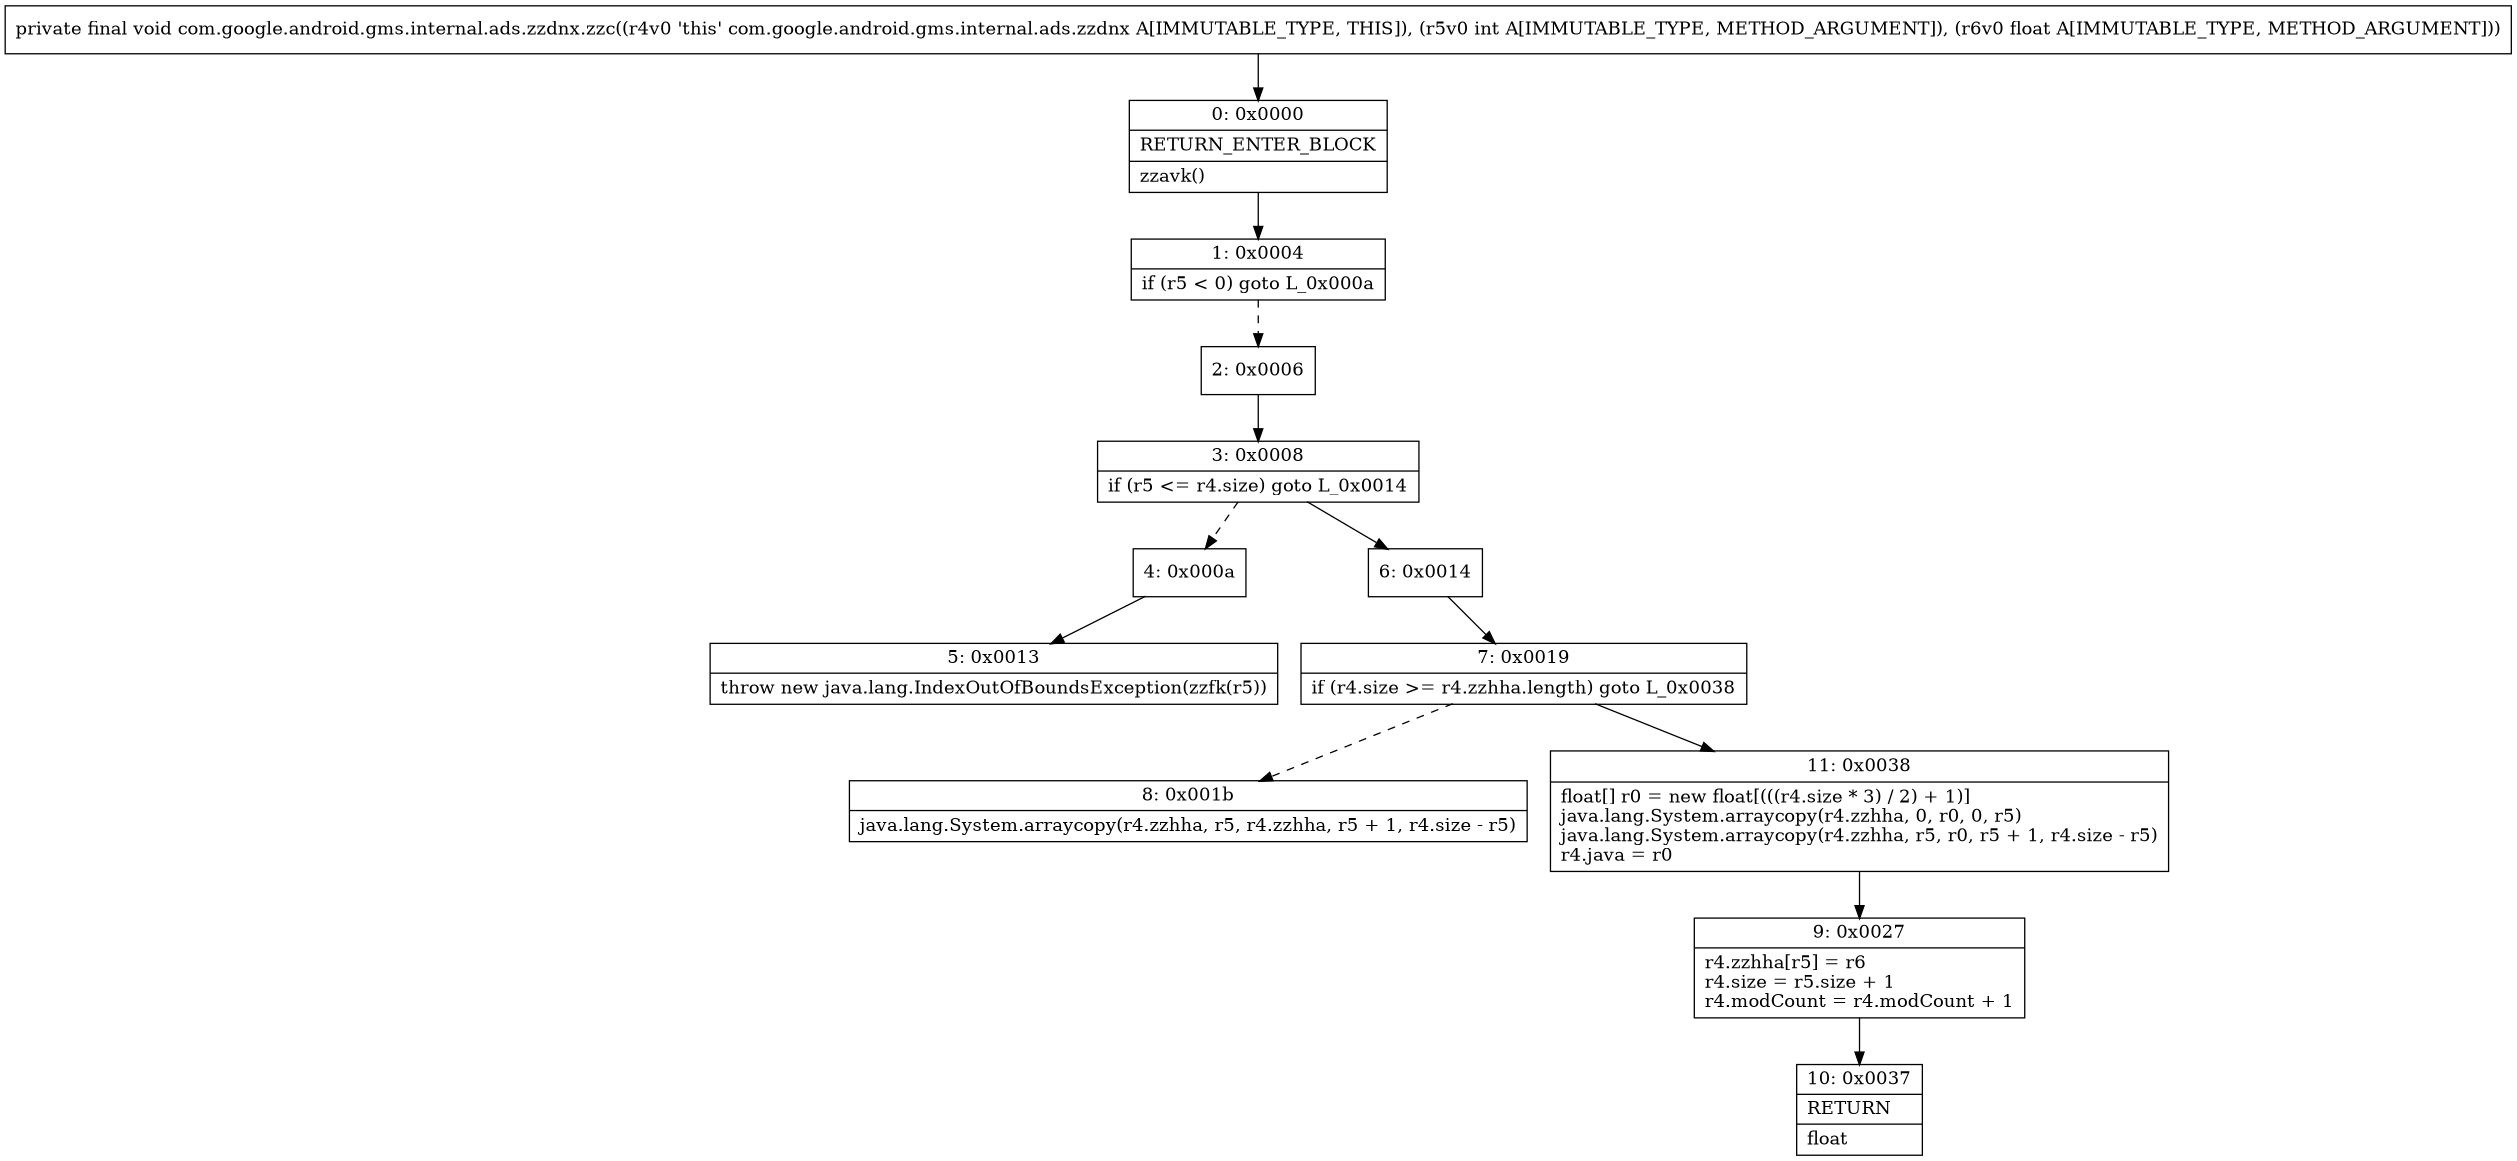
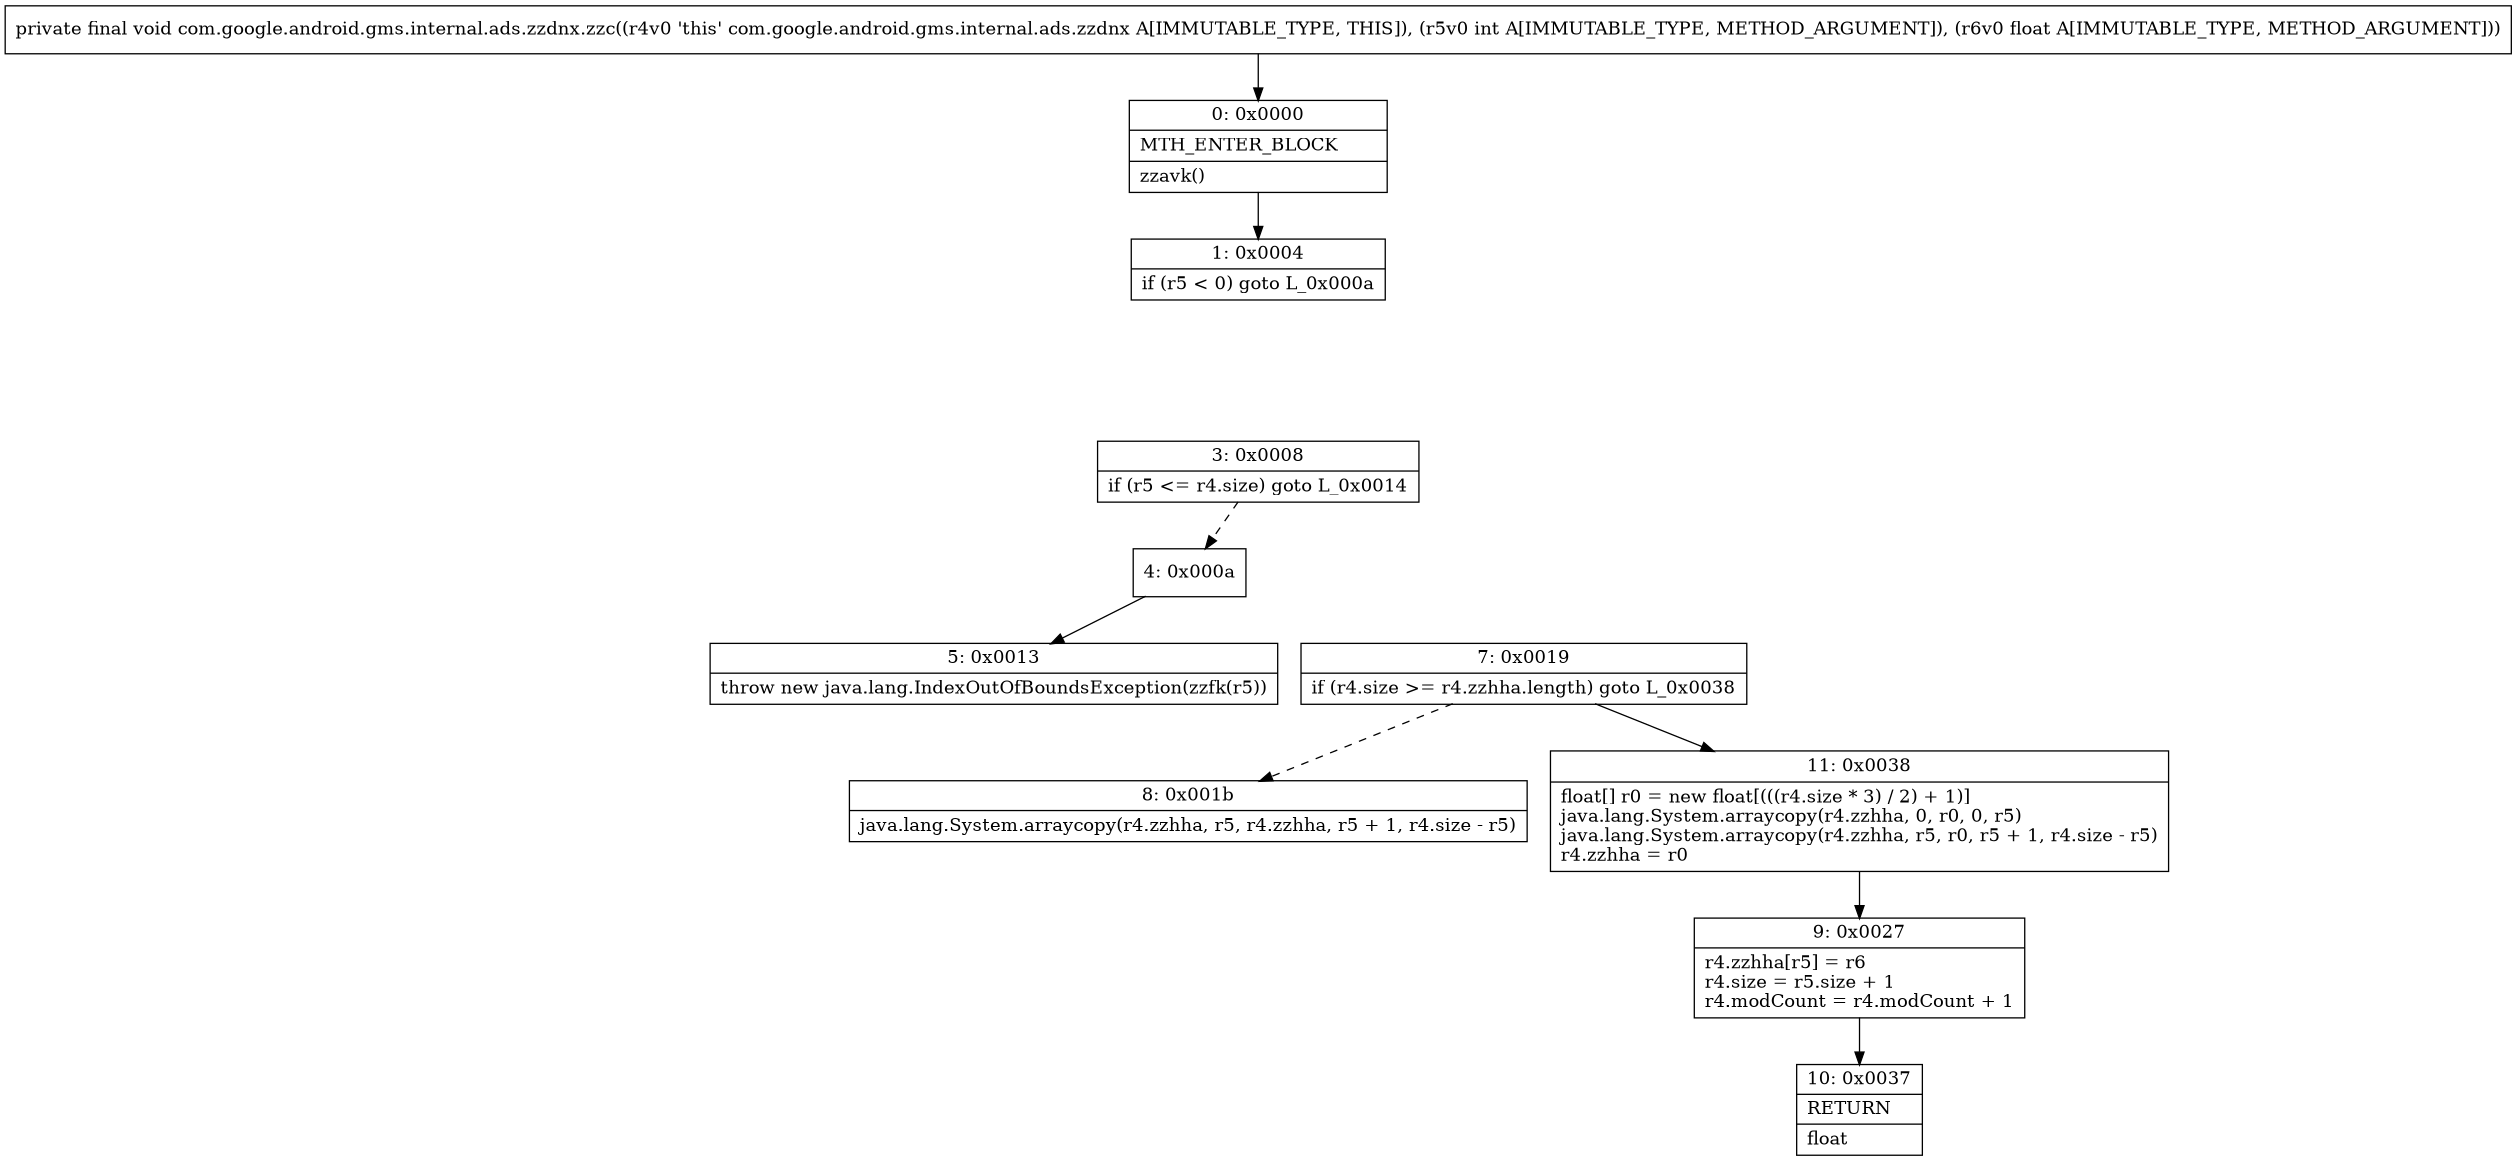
(1258, 145) -> (1239, 145)
(1258, 371) -> none
(1425, 573) -> none
(1617, 855) -> (1625, 855)
